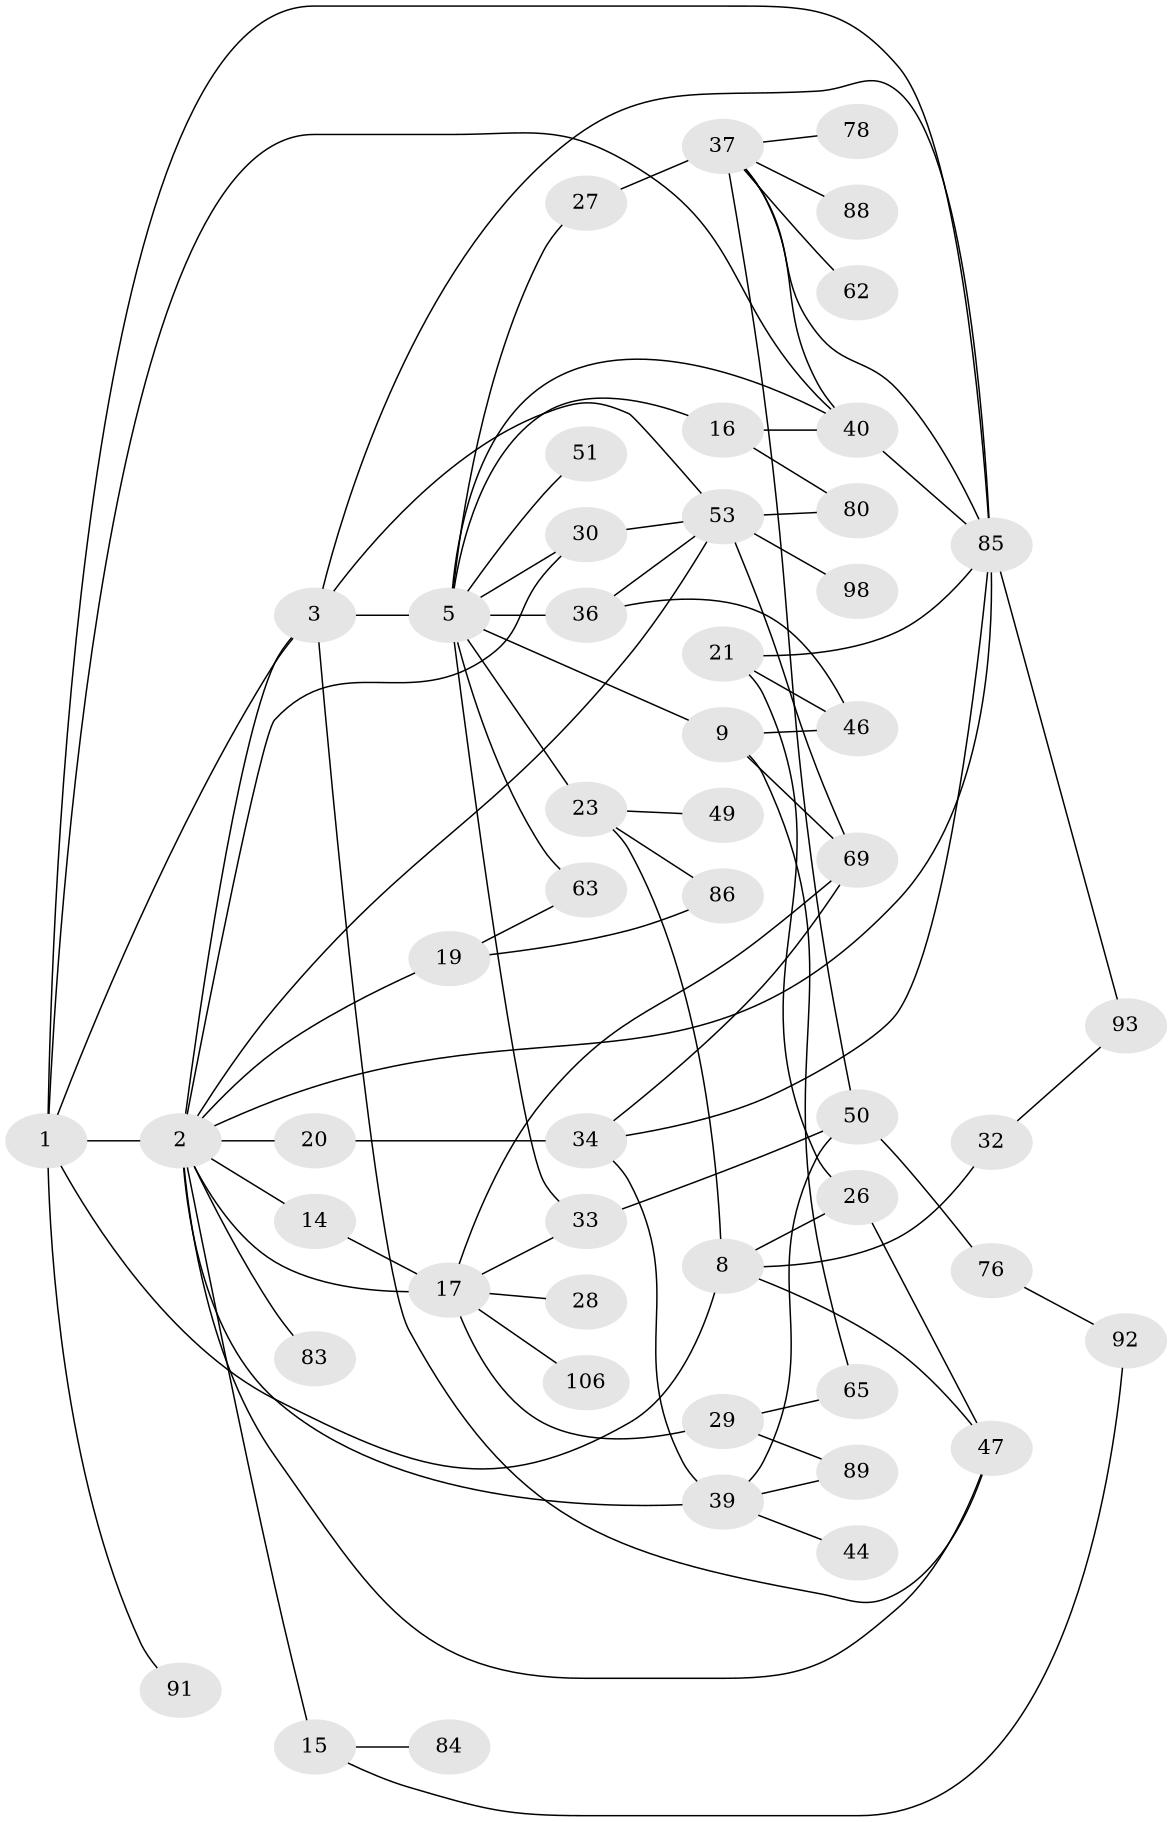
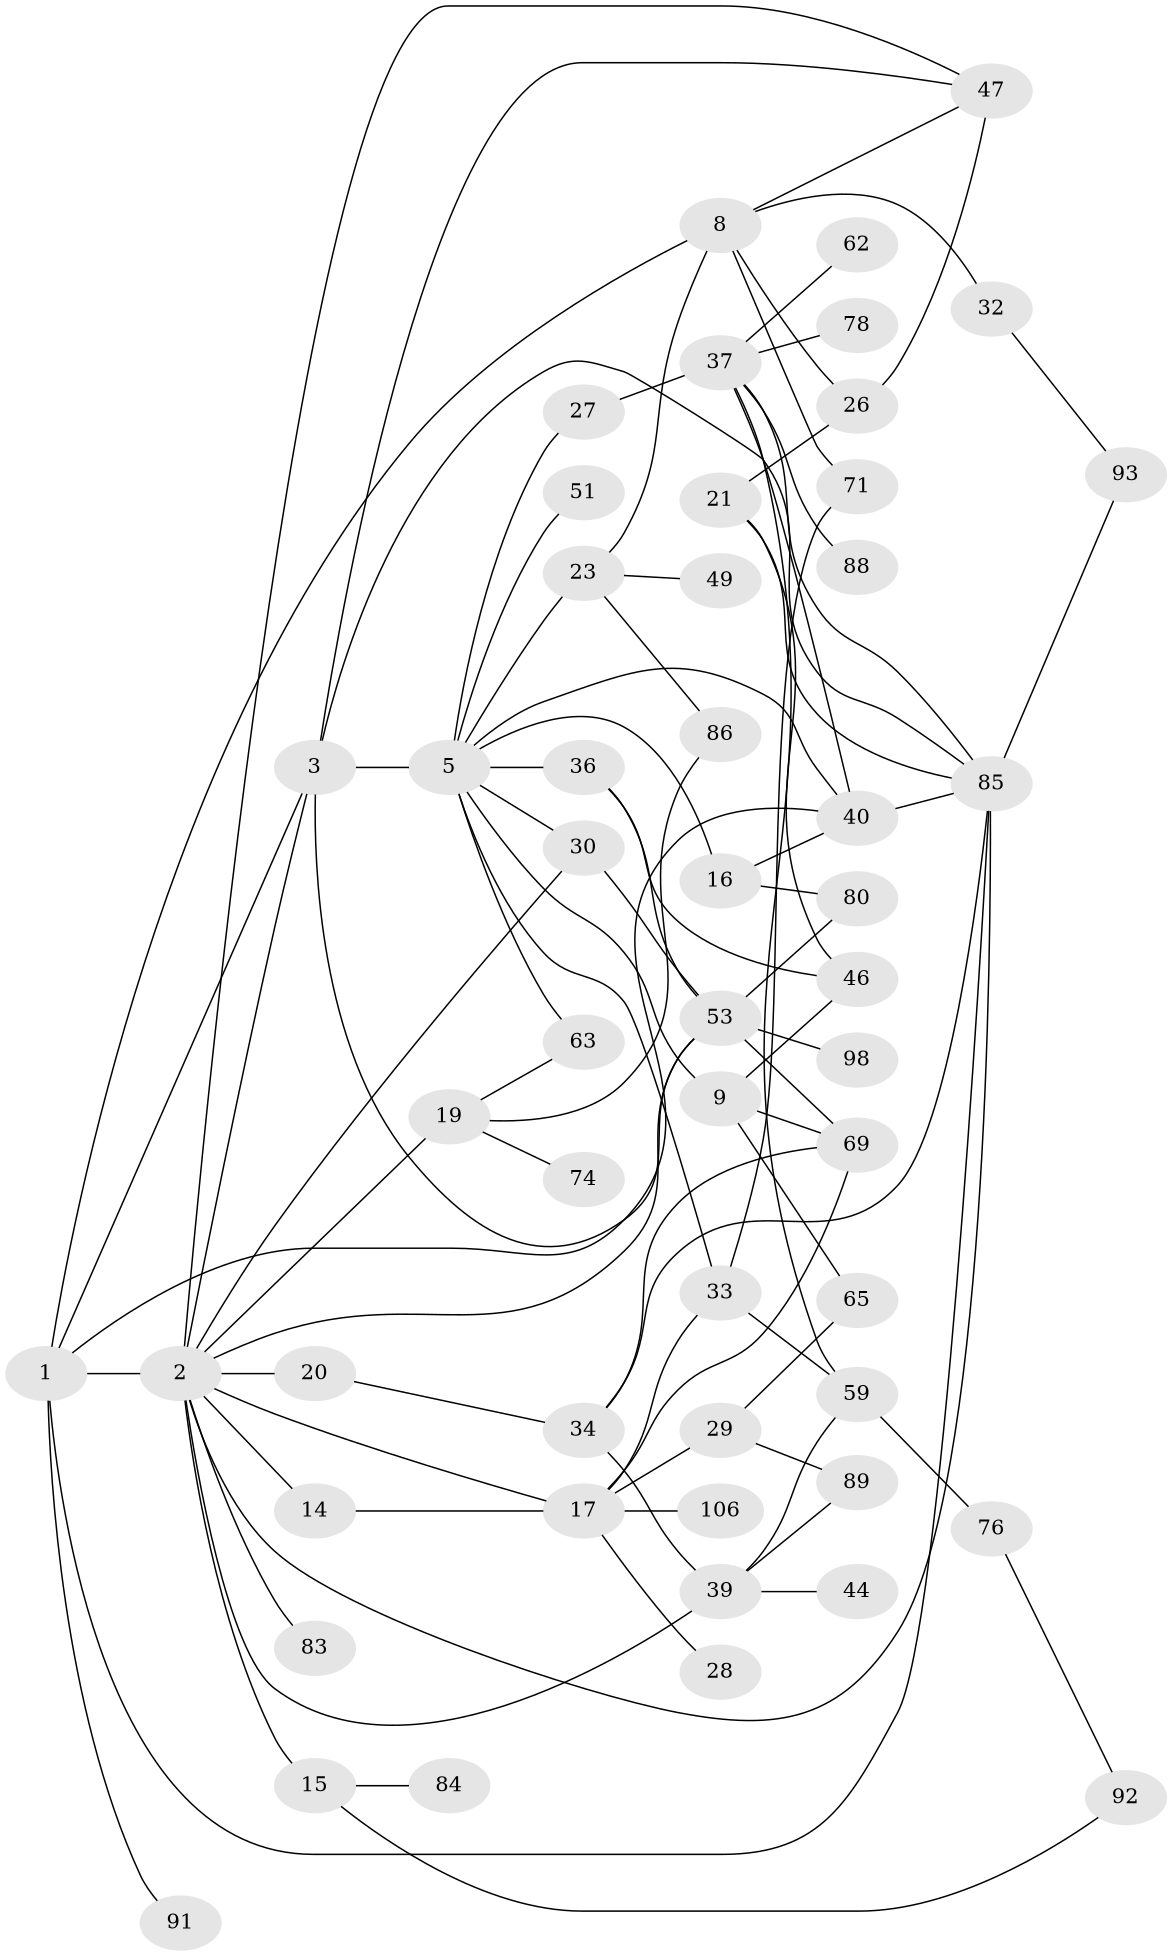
none -> (857, 487)
(857, 1117) -> (857, 1395)
none -> (584, 1180)
